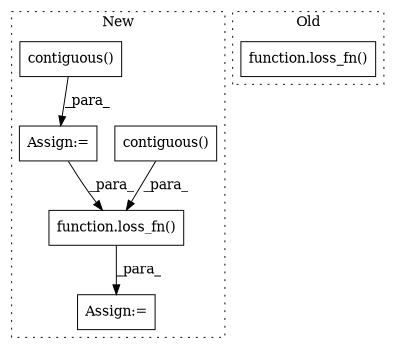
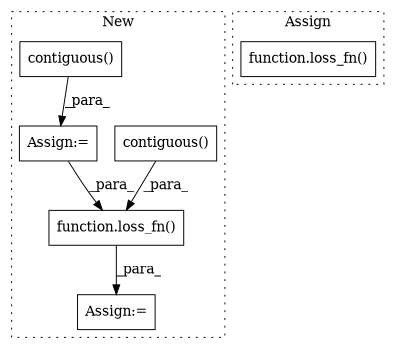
(308, 23) -> (308, 23)
